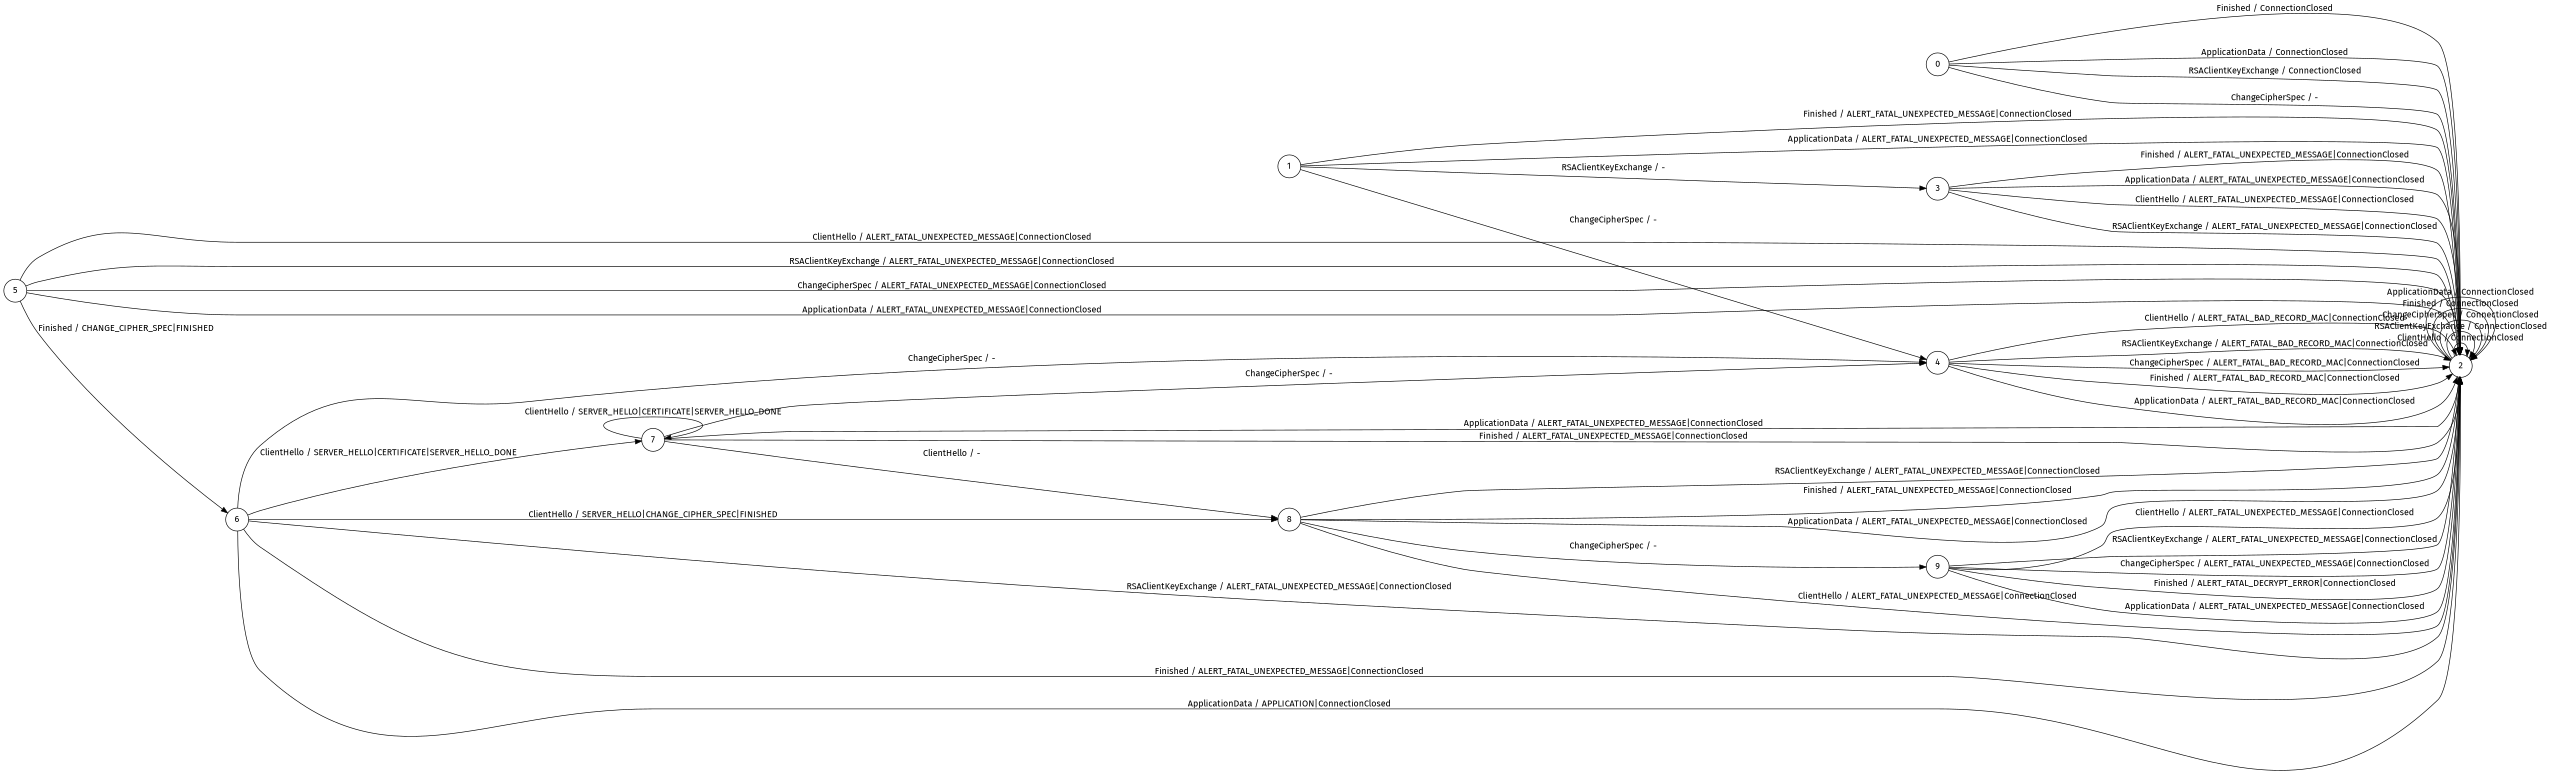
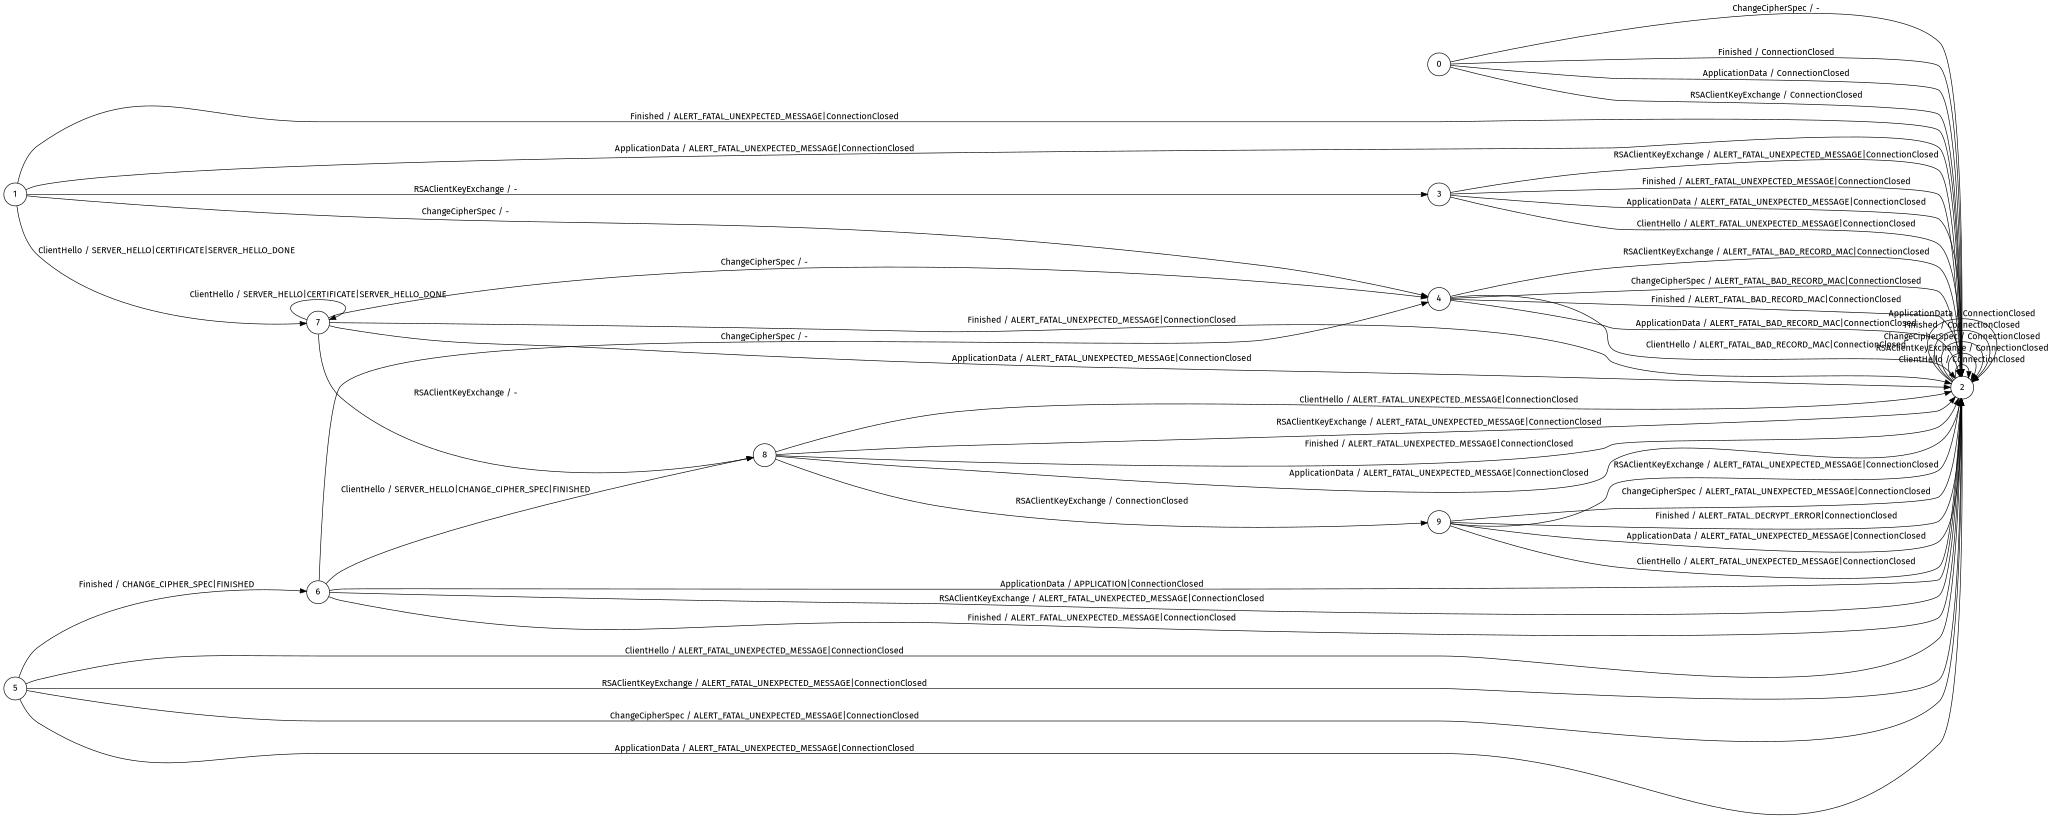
(952, 454) -> (466, 393)
(440, 470) -> (136, 306)
(1614, 546) -> (1102, 501)
